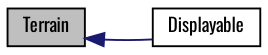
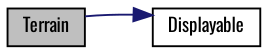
(128, 40) -> (109, 15)
